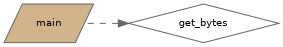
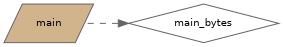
(204, 23) -> (204, 23)
